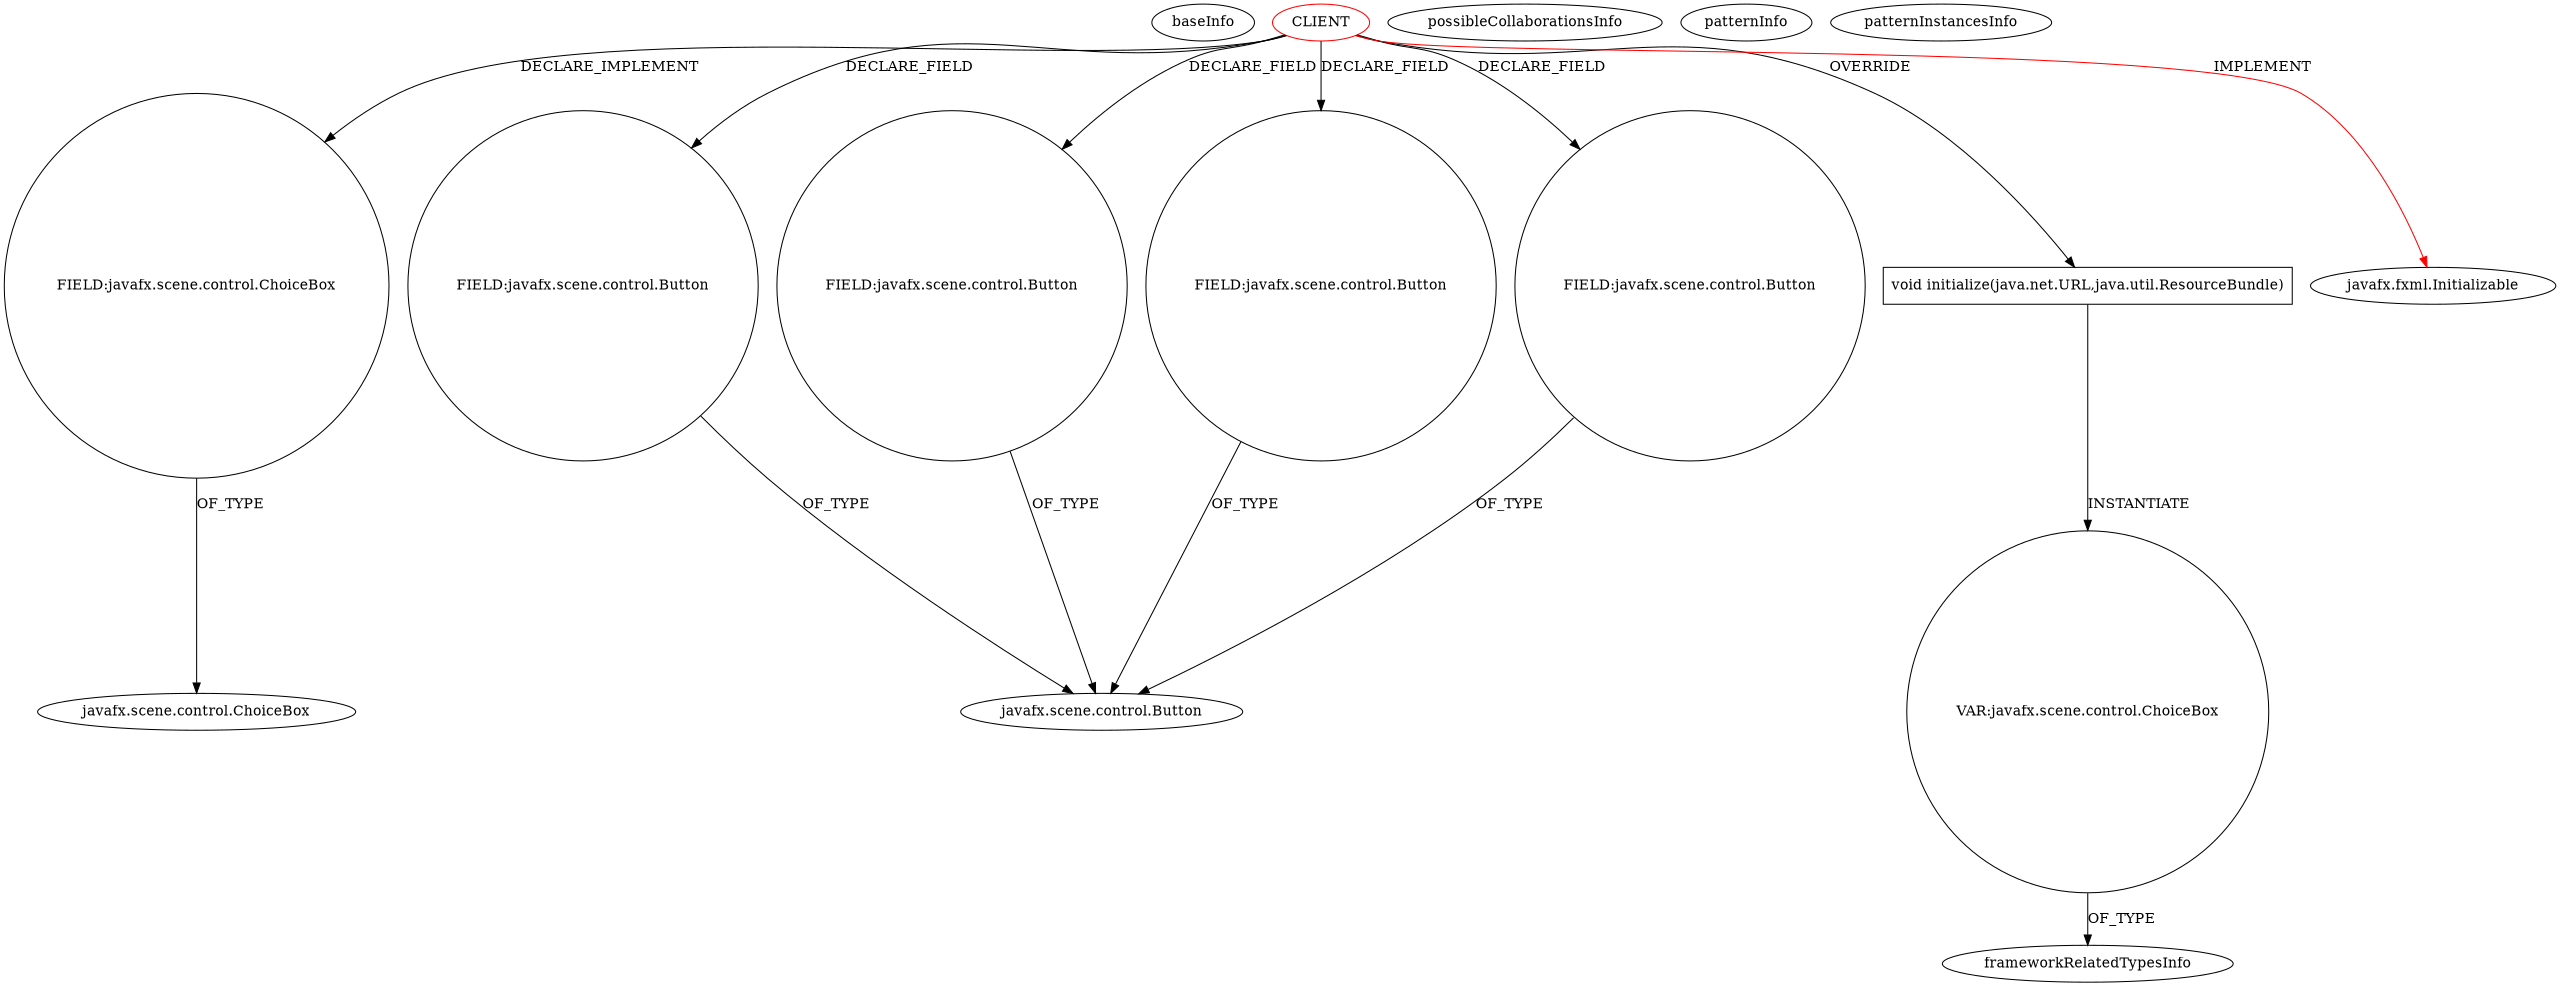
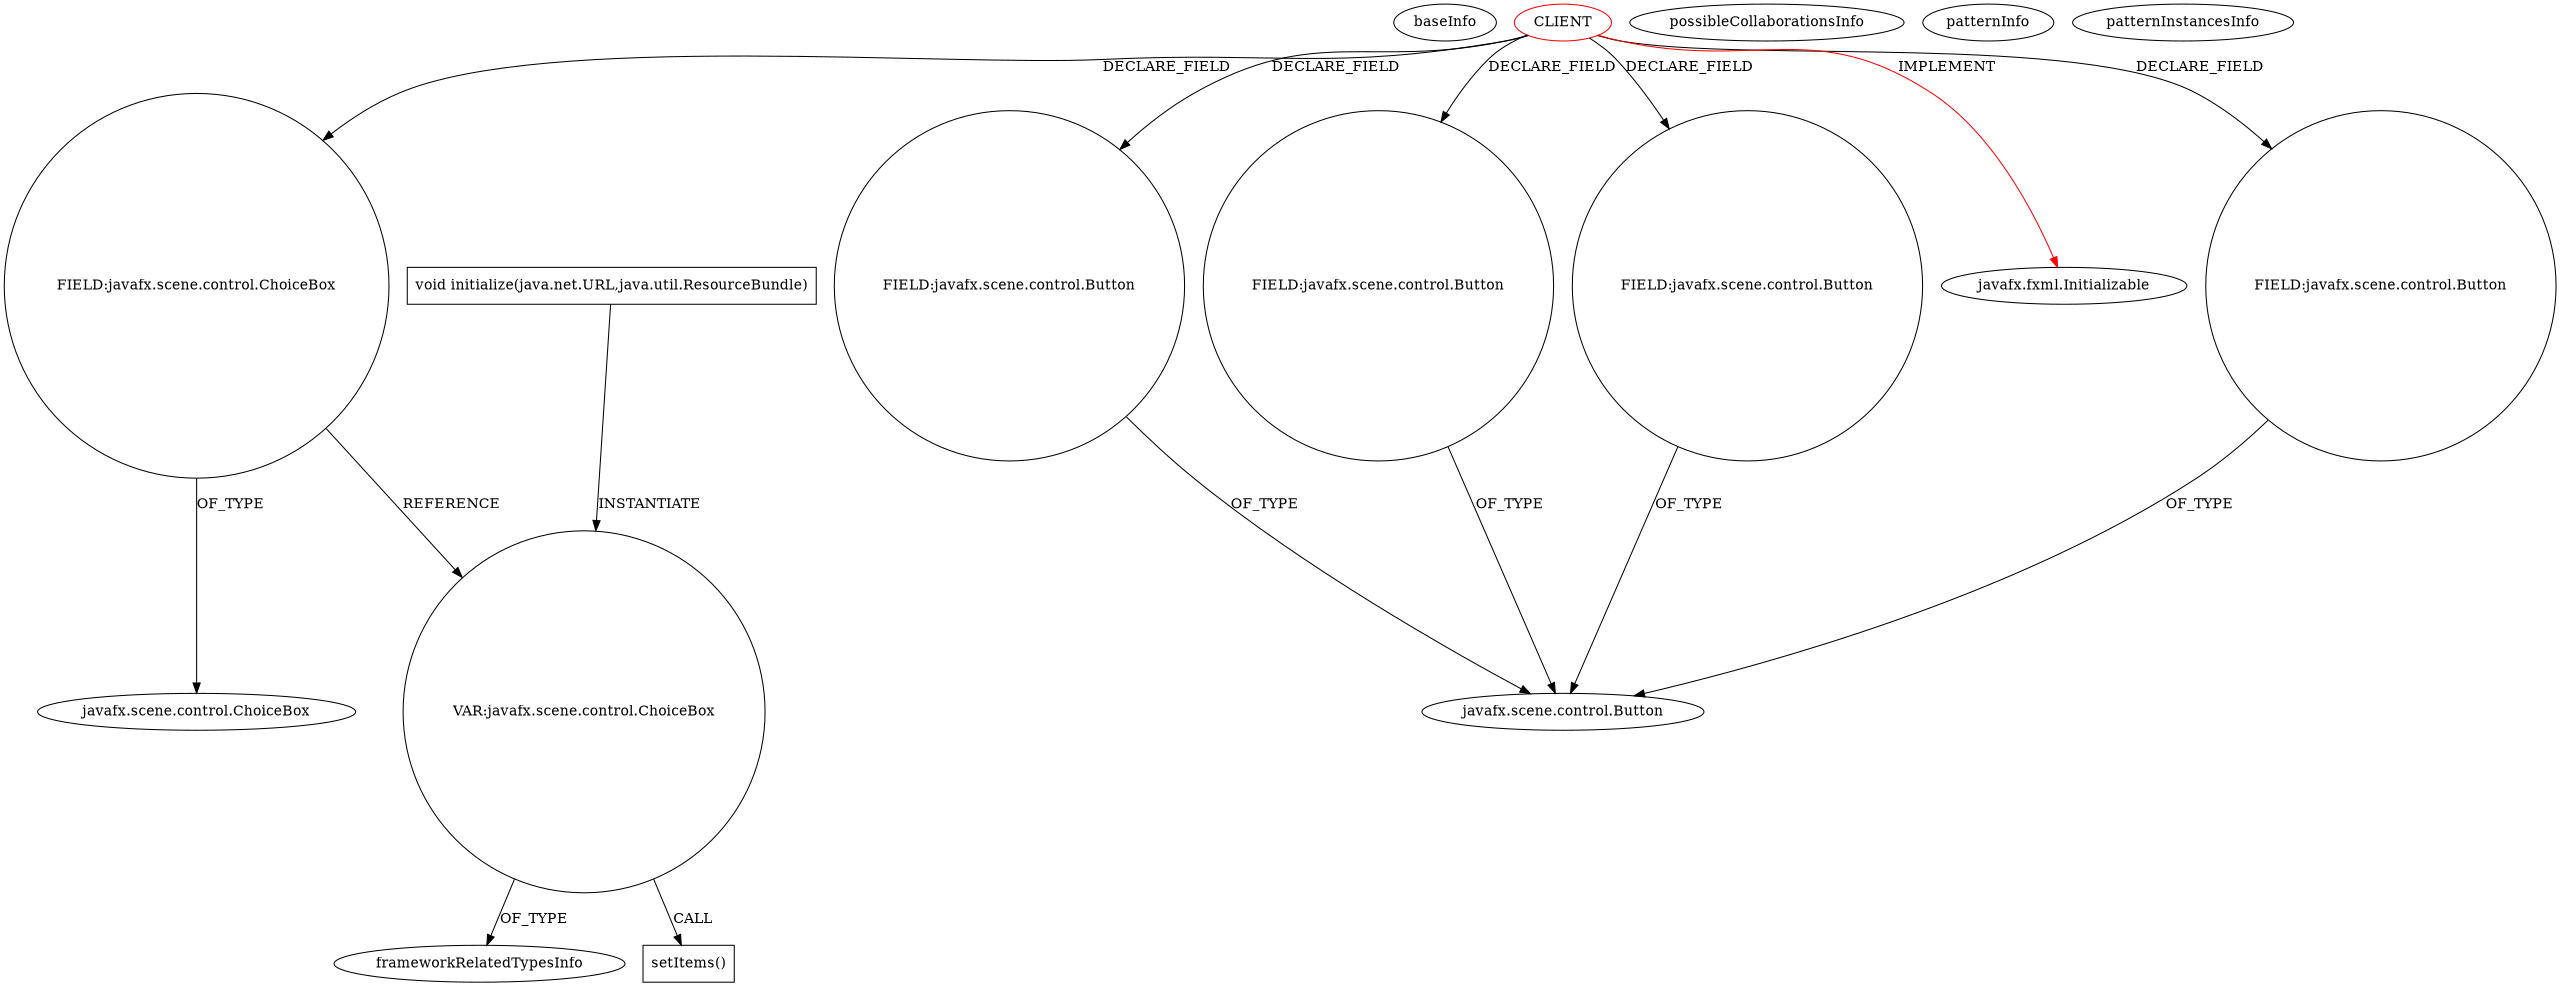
(1784, 62) -> none
(610, 67) -> (1167, 67)
none -> (391, 499)
none -> (689, 964)
